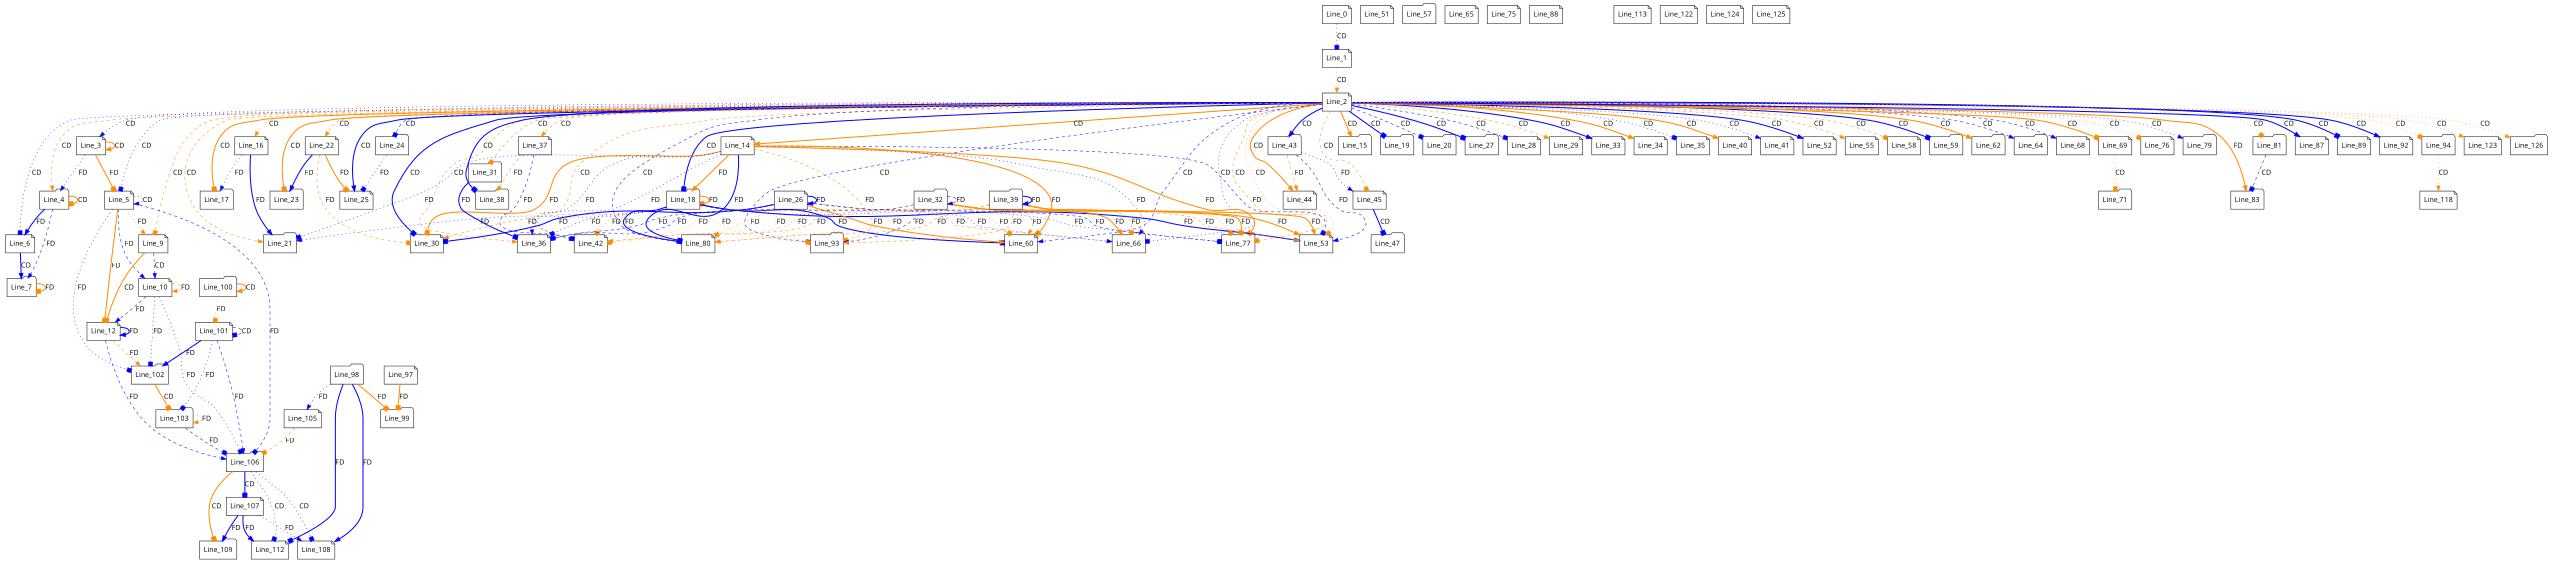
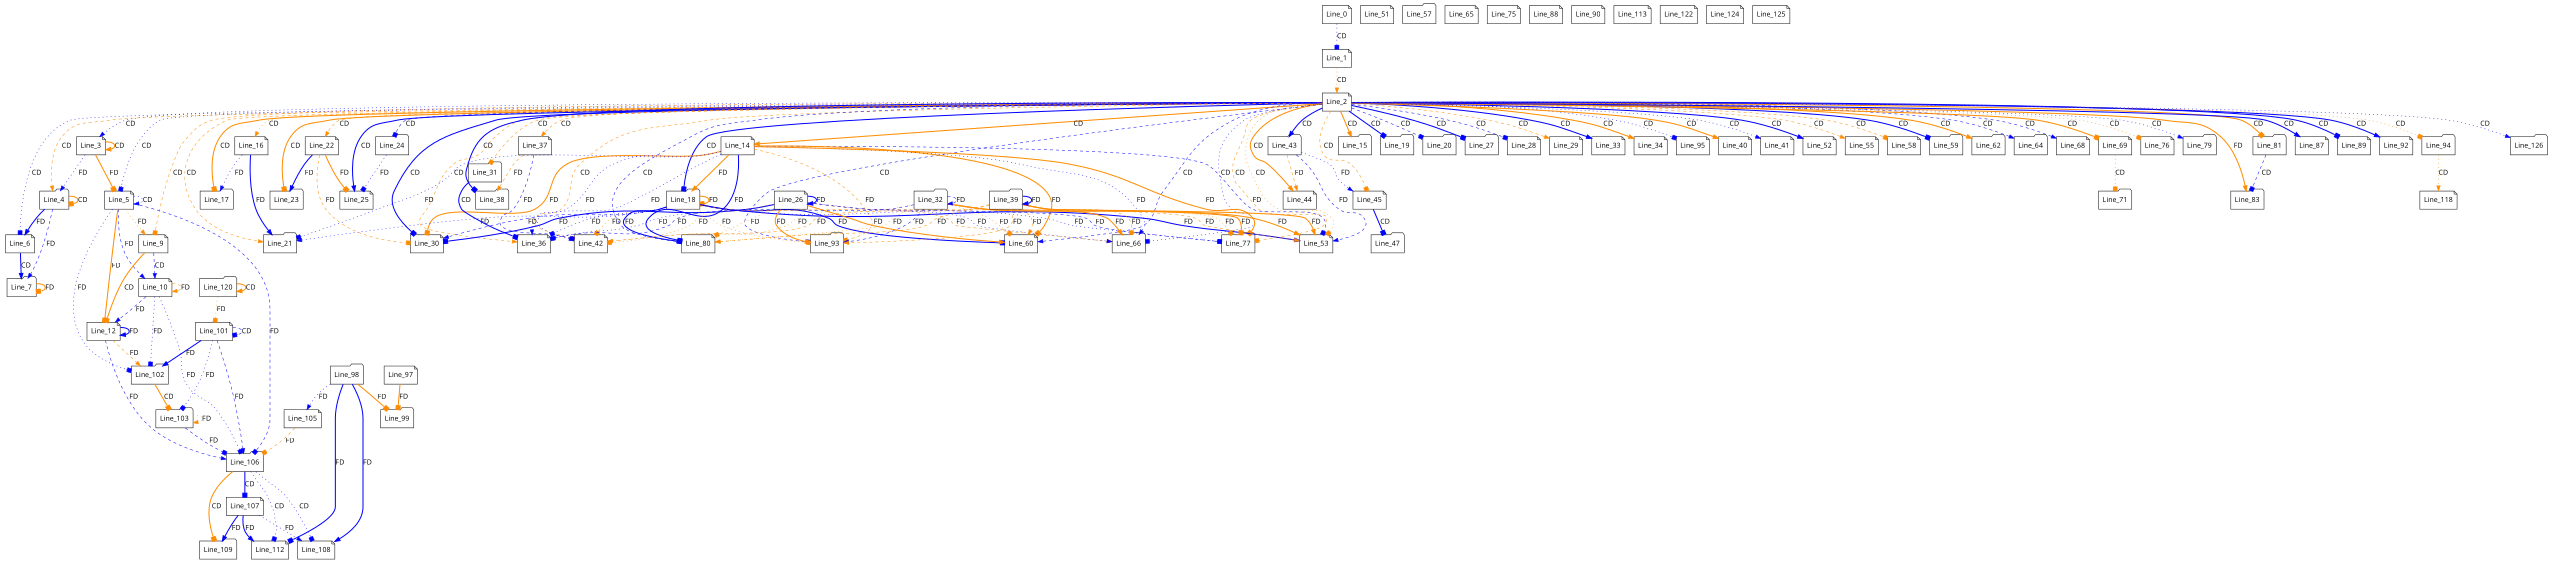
none -> (1588, 15)
(1808, 105) -> (1808, 105)
(1930, 105) -> (1930, 105)
(1693, 146) -> (1693, 146)
(2483, 146) -> none
(466, 200) -> (466, 200)
(664, 217) -> (664, 217)
(518, 220) -> (518, 220)
(777, 225) -> (777, 225)
(218, 288) -> (218, 288)
